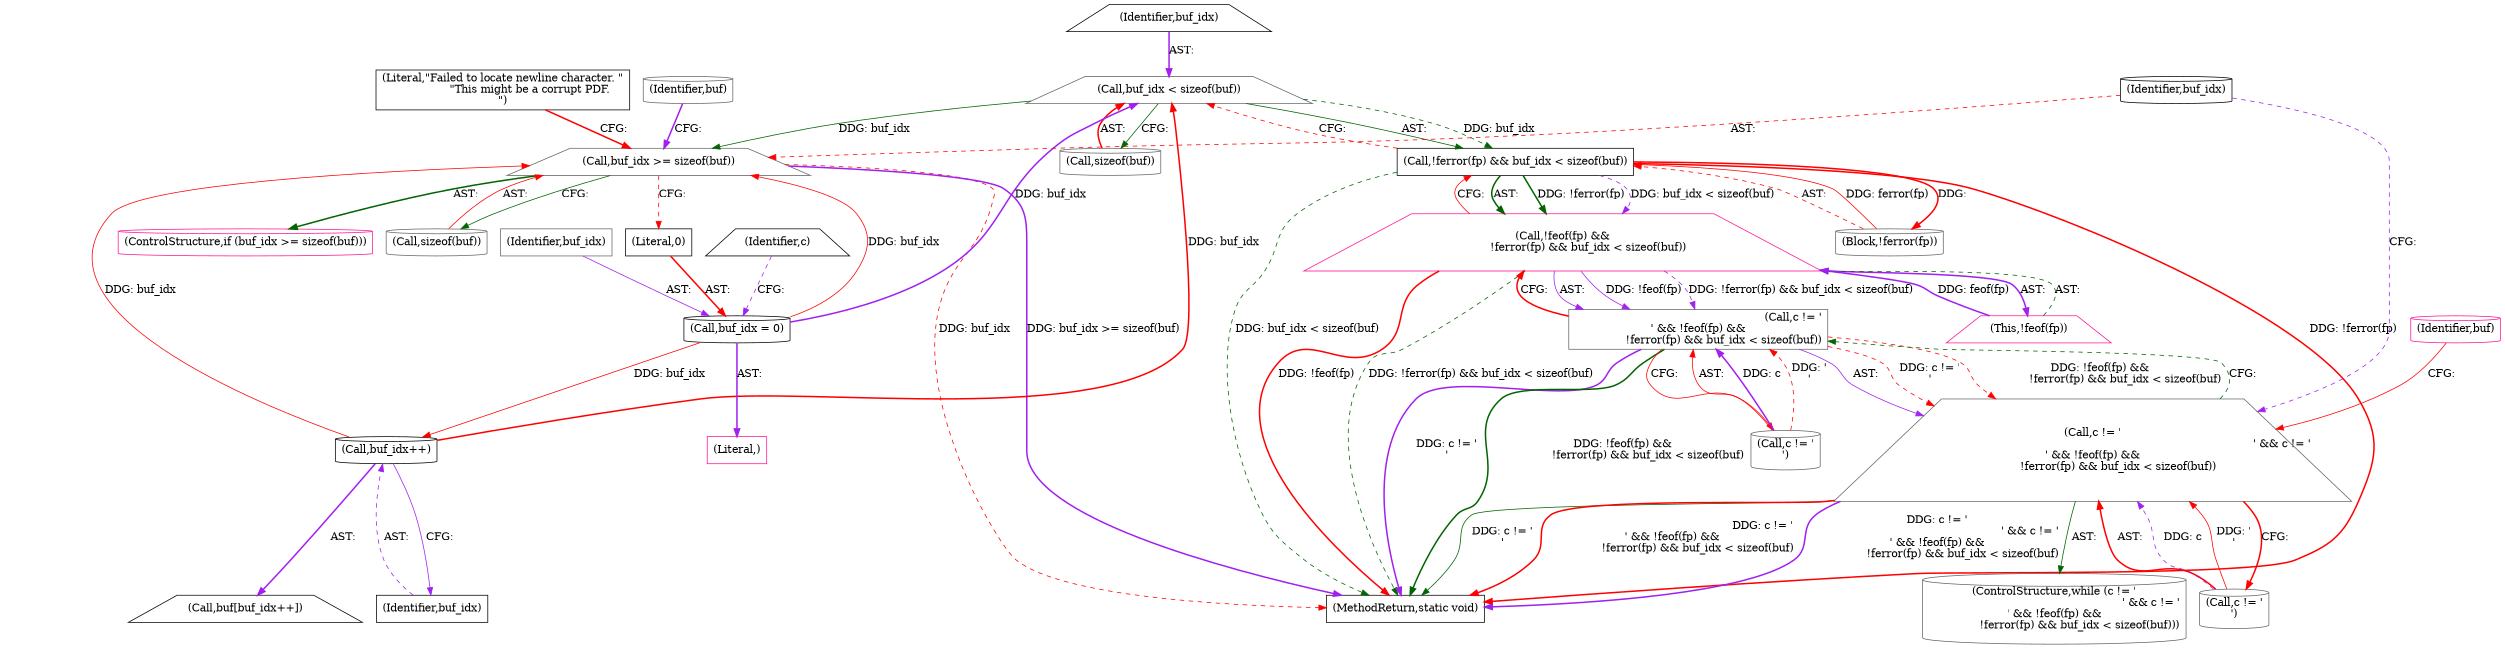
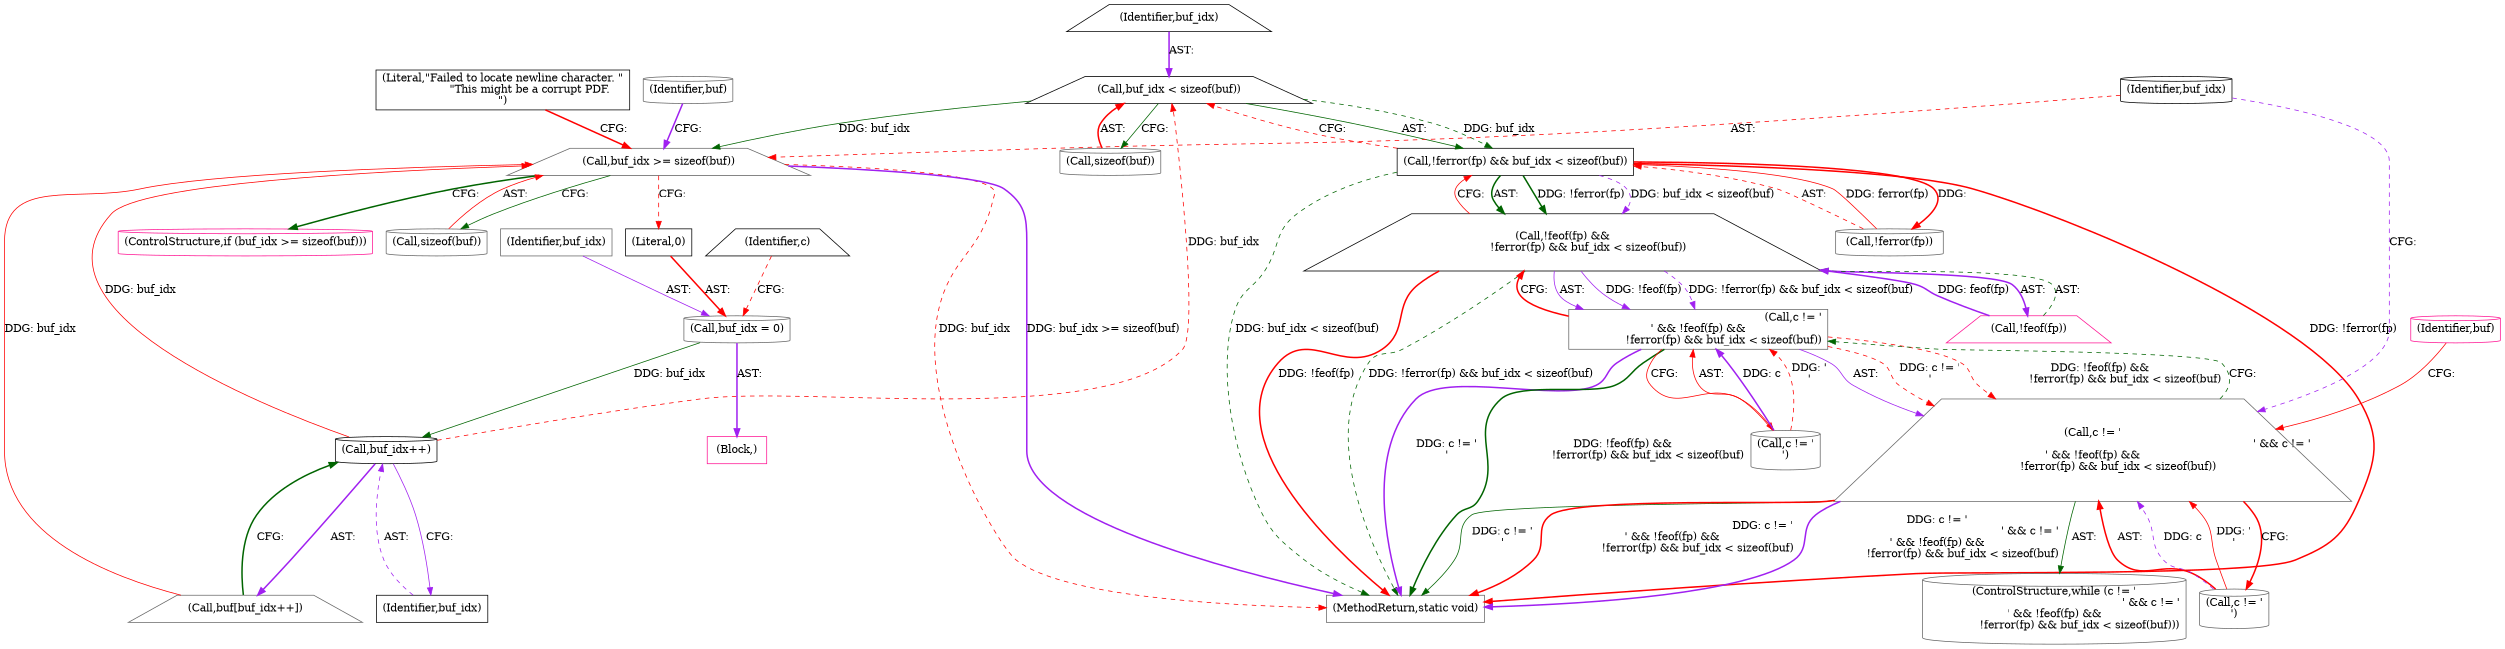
(1169, 90) -> (1169, 90)
(467, 195) -> (467, 195)
(991, 225) -> none
(866, 230) -> (26, 203)
(1563, 242) -> (1563, 242)
(1889, 242) -> (1889, 242)
(759, 282) -> (759, 282)
(737, 329) -> (737, 329)
(2029, 329) -> (2029, 329)
(565, 389) -> (565, 389)
(933, 399) -> (933, 399)
(737, 450) -> (737, 450)
none -> (259, 512)
(245, 609) -> (245, 609)
(1405, 609) -> (1405, 609)
